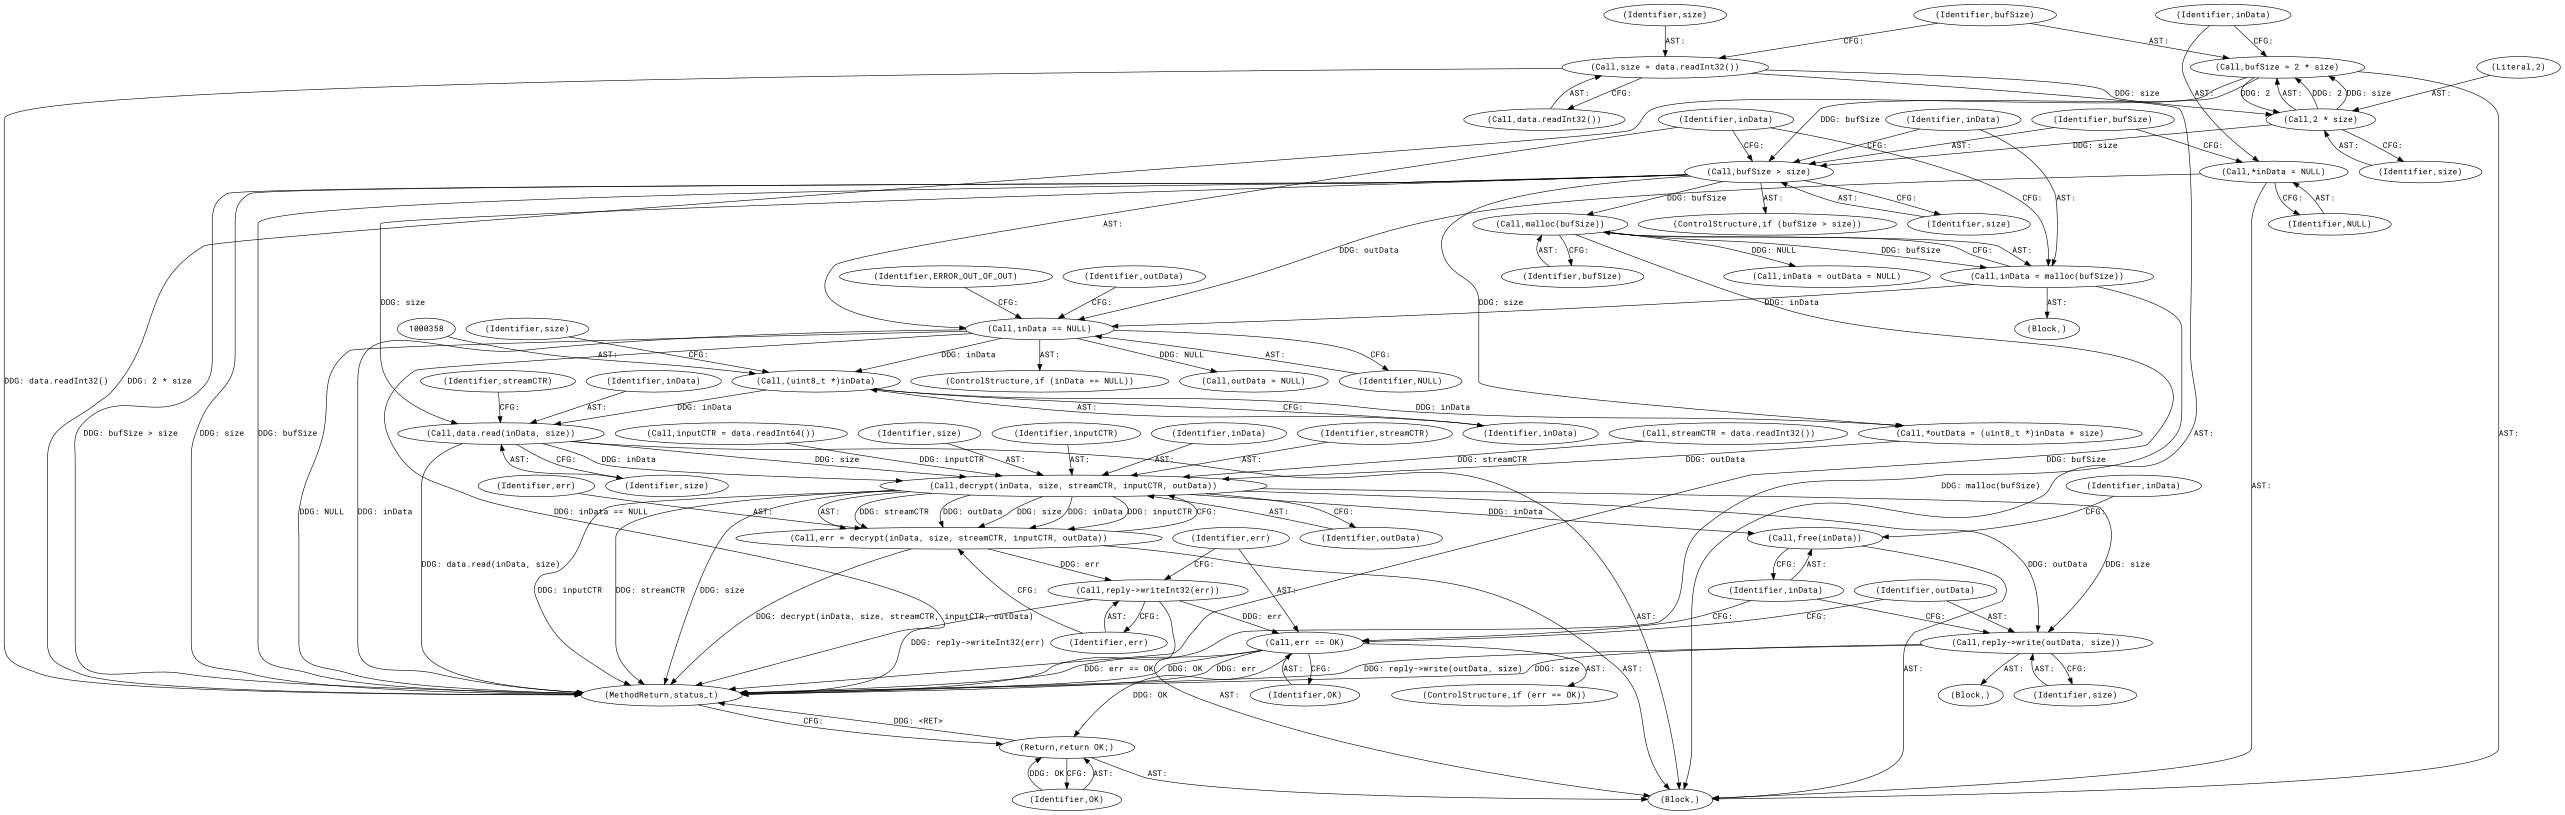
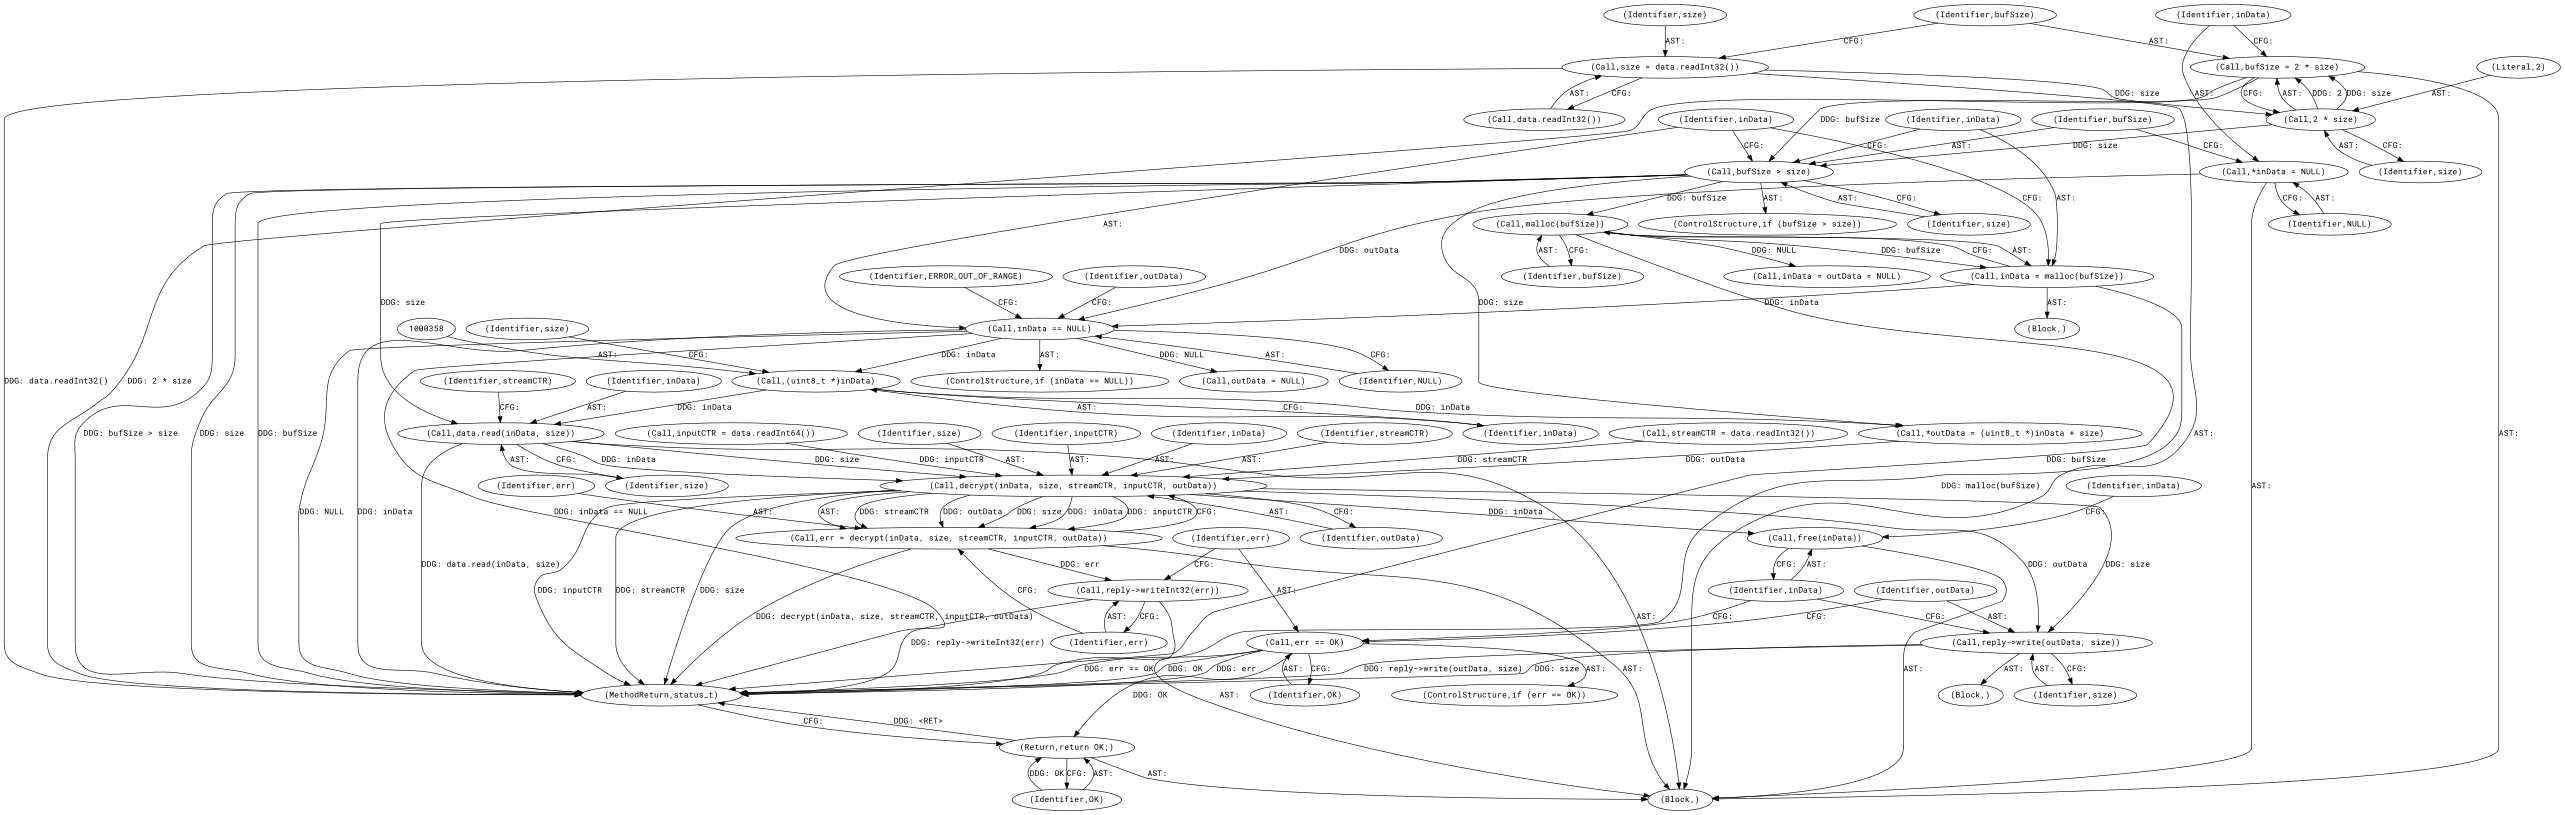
(2256, 94) -> (2256, 94)
(946, 277) -> (946, 277)
(1226, 616) -> none
